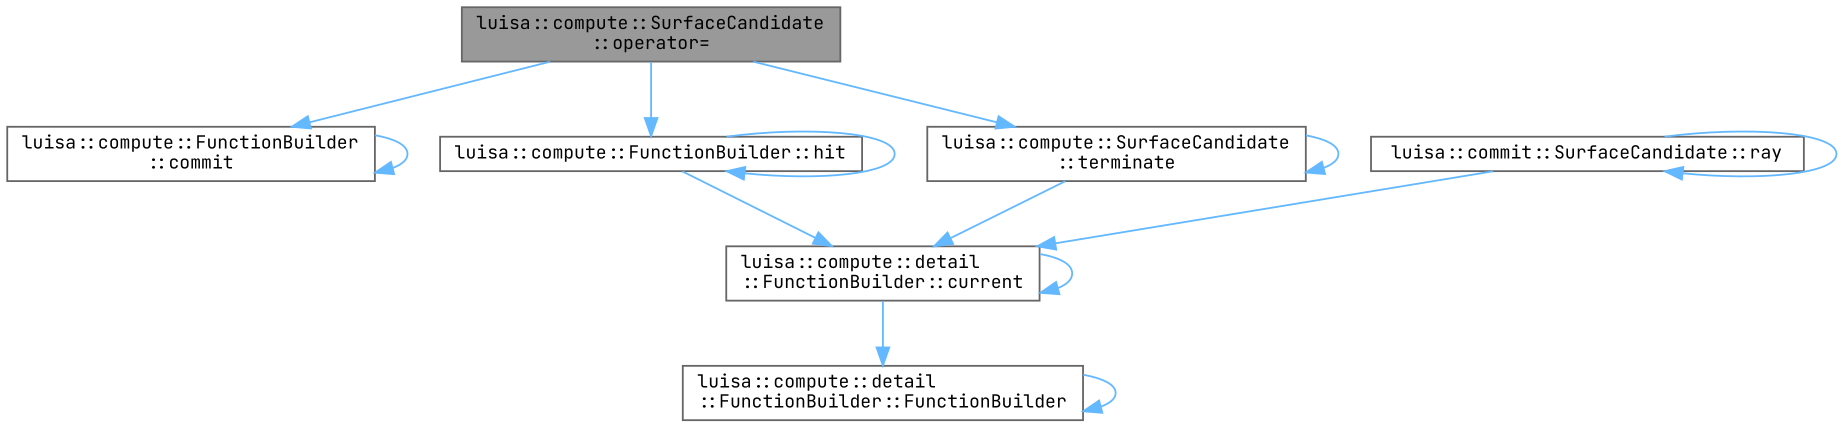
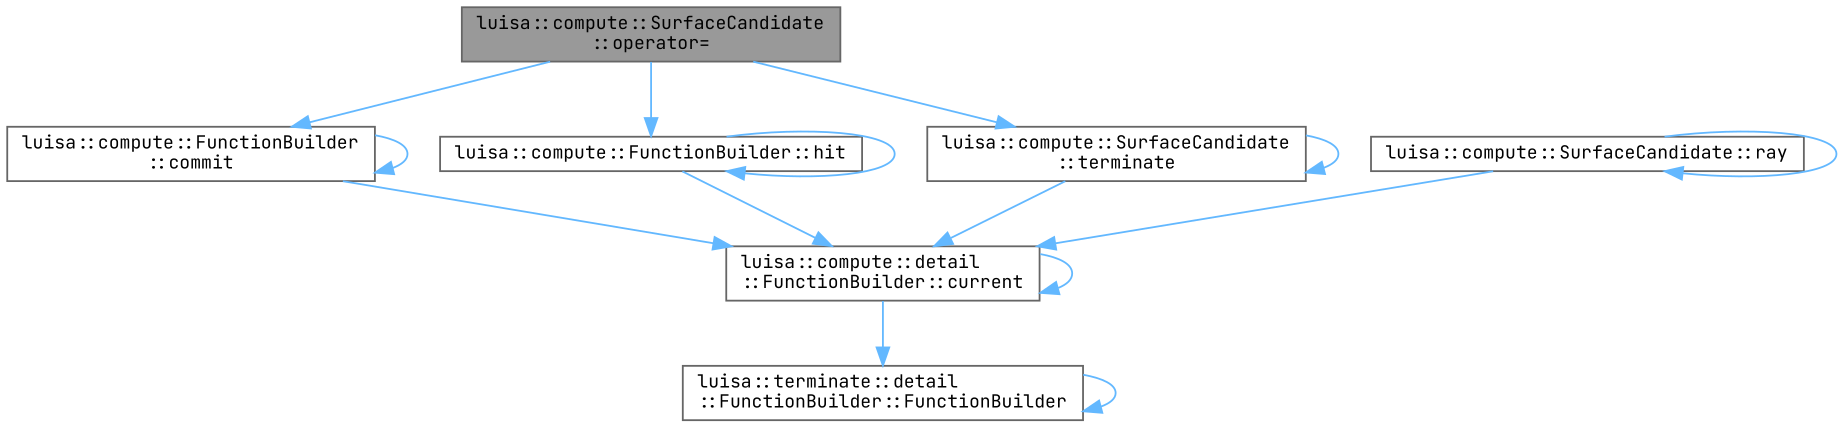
(1587, 154) -> (1587, 154)
none -> (528, 212)
(883, 393) -> (883, 393)
